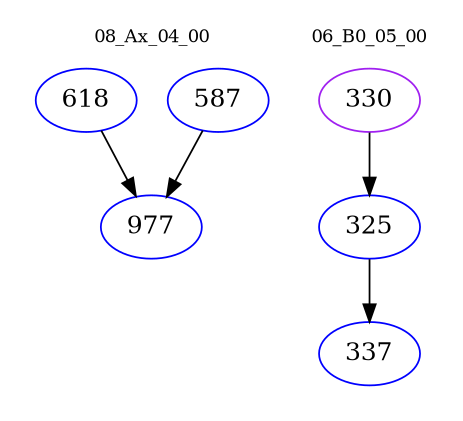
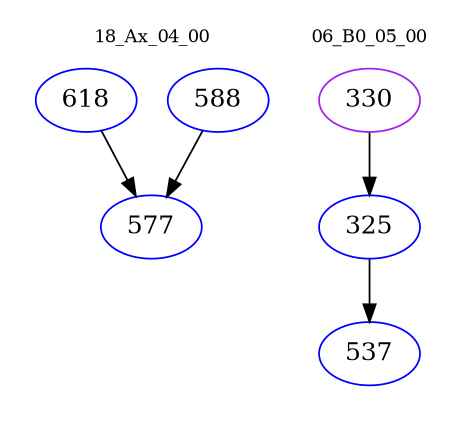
(152, 38) -> (152, 38)
(218, 100) -> (218, 100)
(151, 227) -> (151, 227)
(370, 354) -> (370, 354)
